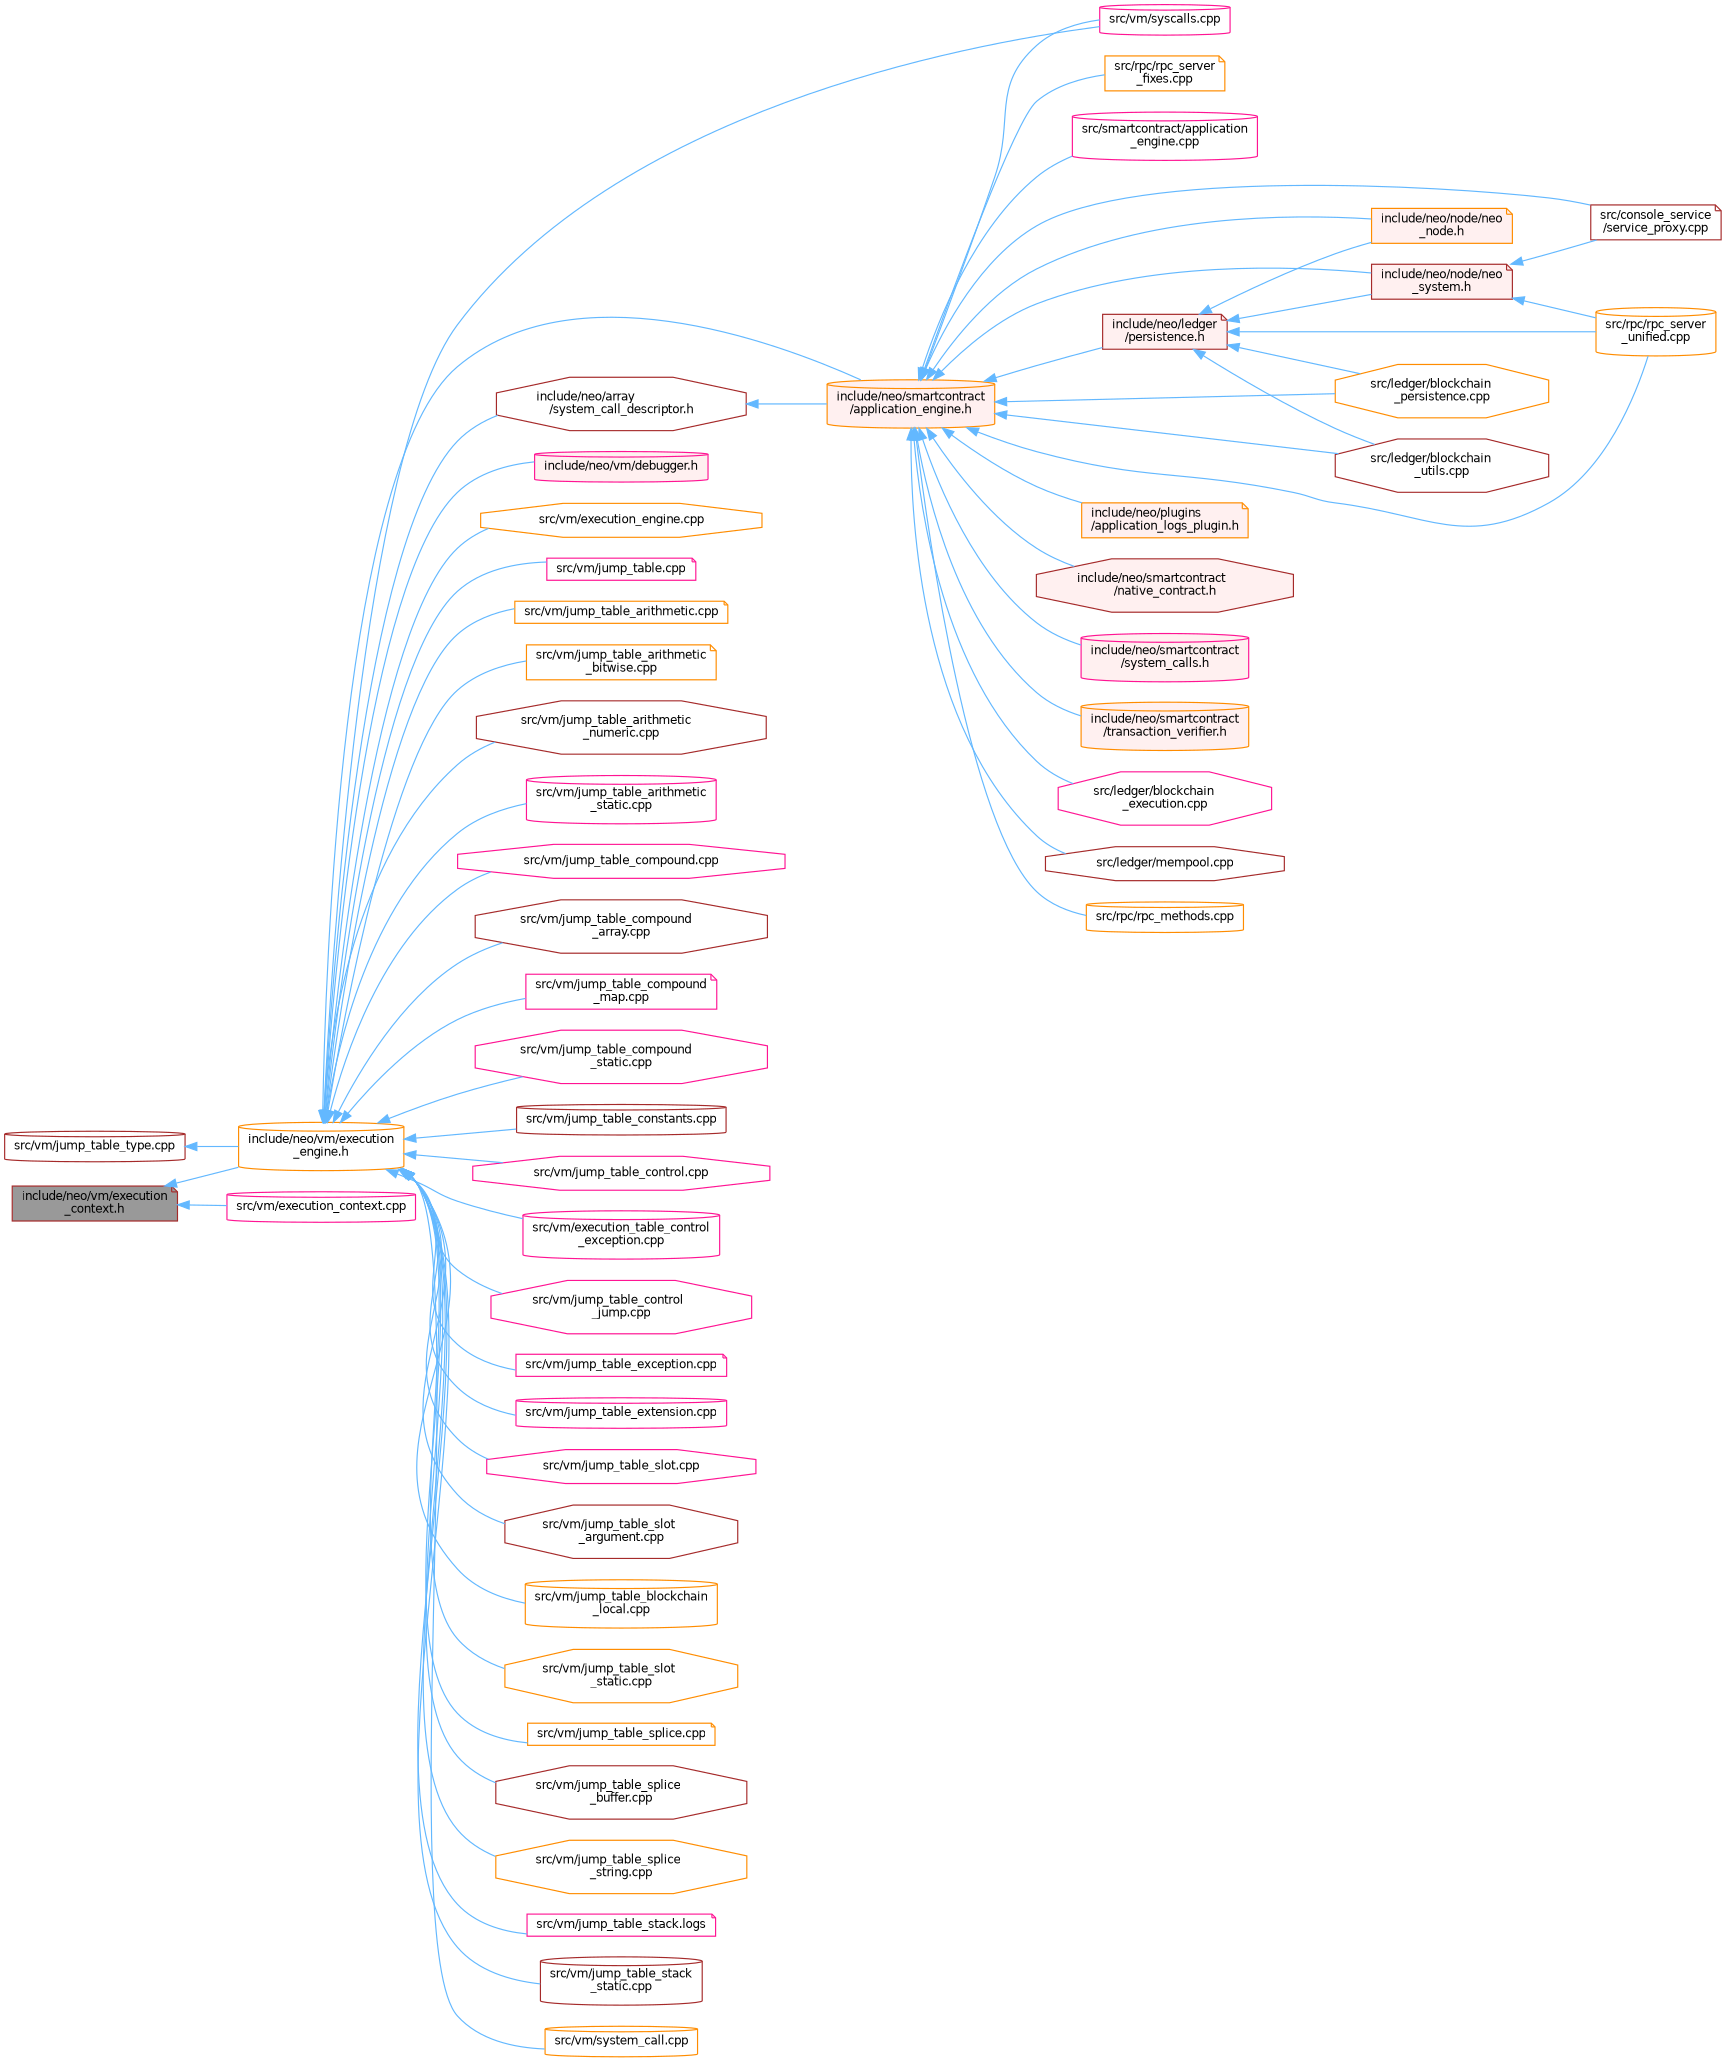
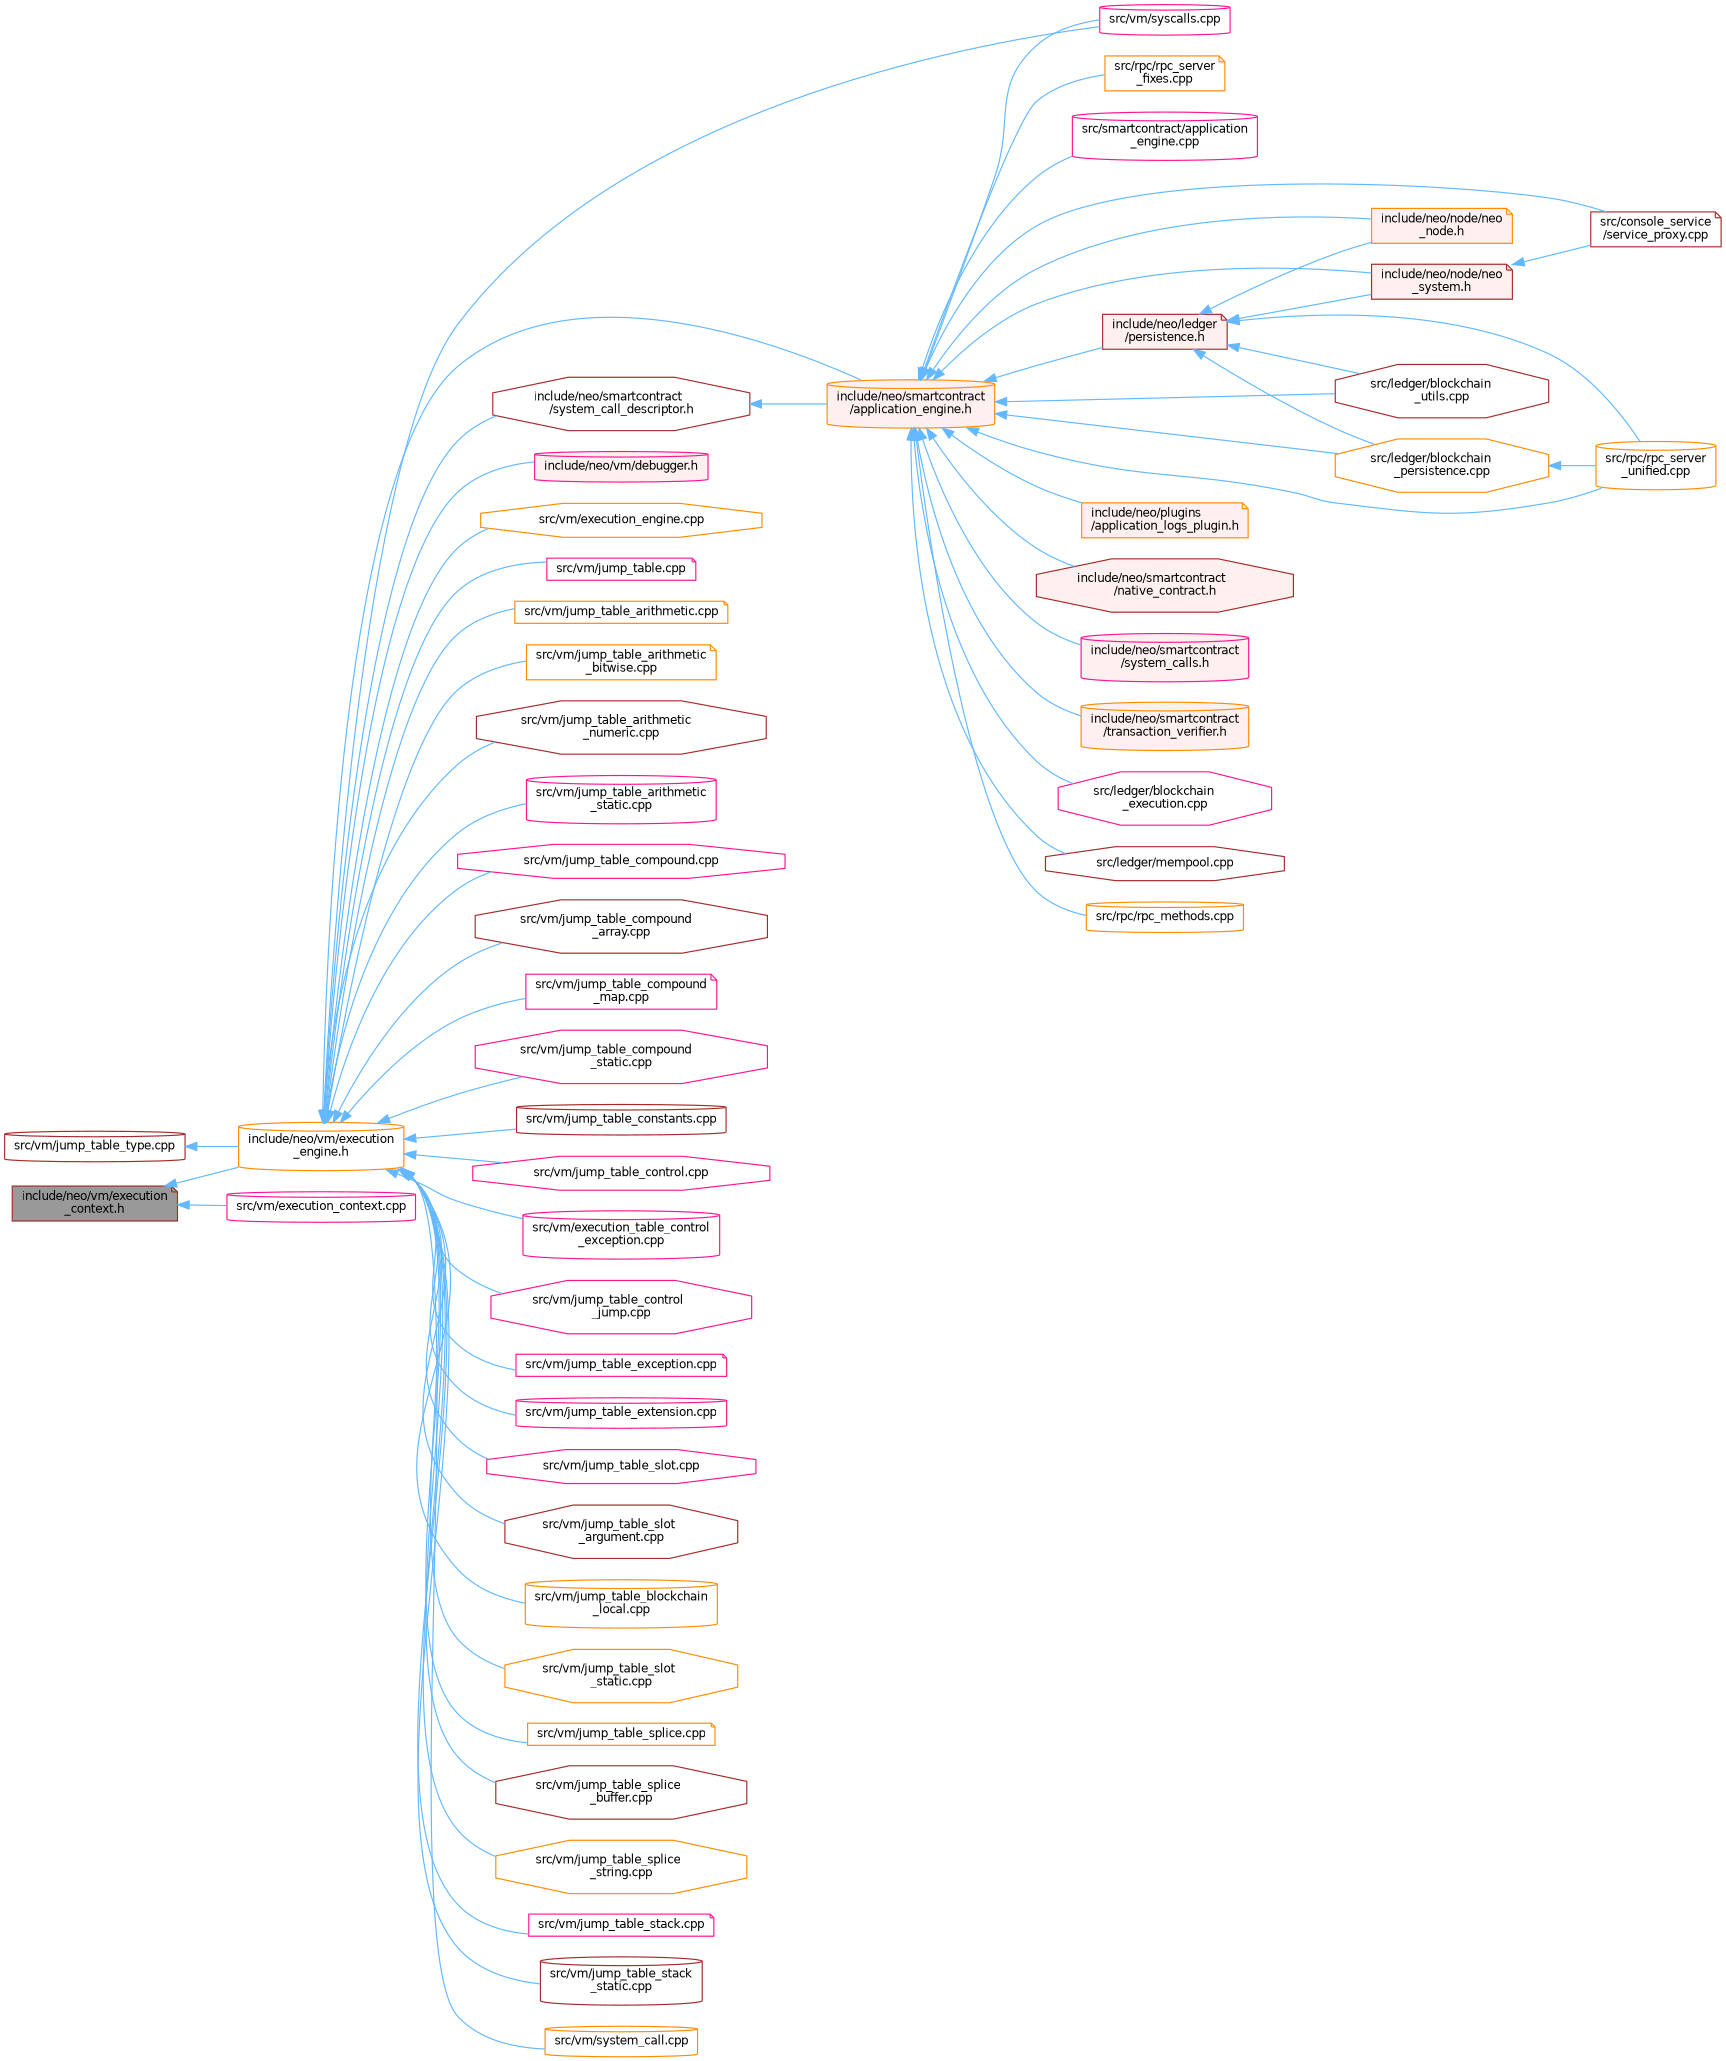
(1560, 309) -> (1578, 466)
(621, 404) -> (621, 404)
(621, 1925) -> (621, 1925)
